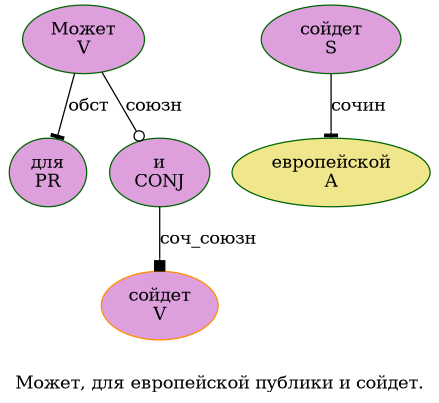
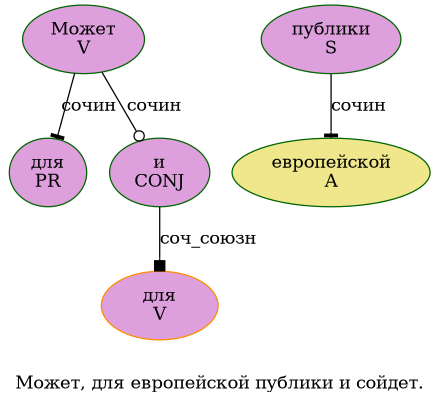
(331, 39) -> (331, 39)
(89, 106) -> (89, 106)
(154, 106) -> (154, 106)
(160, 306) -> (160, 306)
